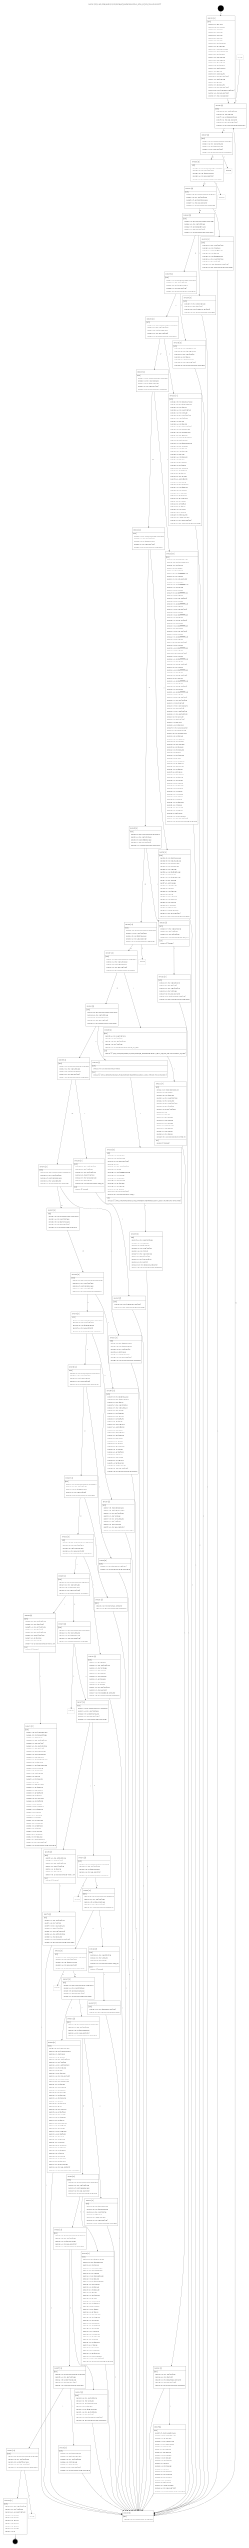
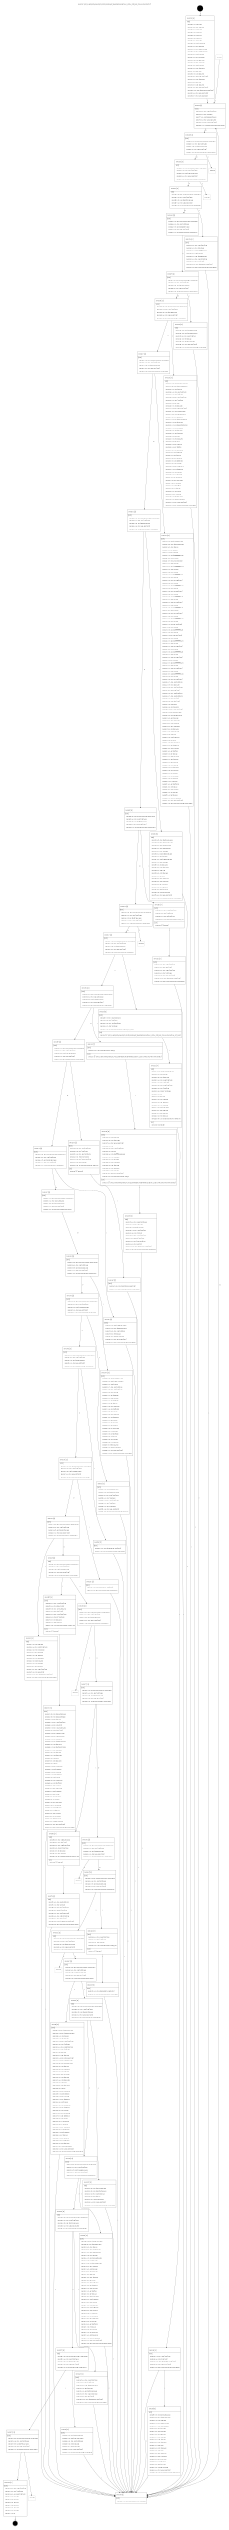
(199, 305) -> none
